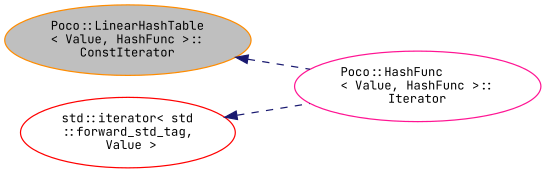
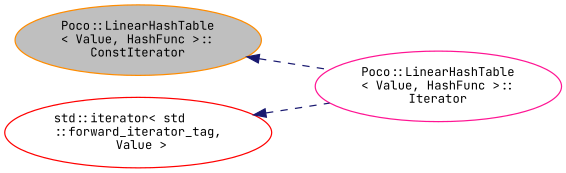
(418, 86) -> (438, 86)
(128, 133) -> (138, 133)
